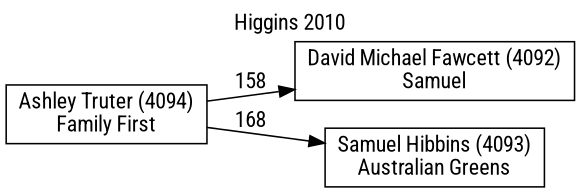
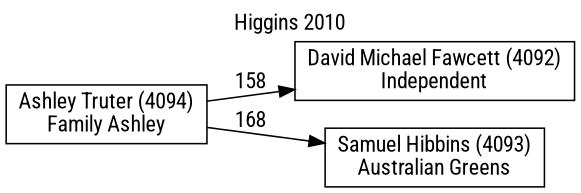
(435, 71) -> (435, 71)
(107, 114) -> (107, 114)
